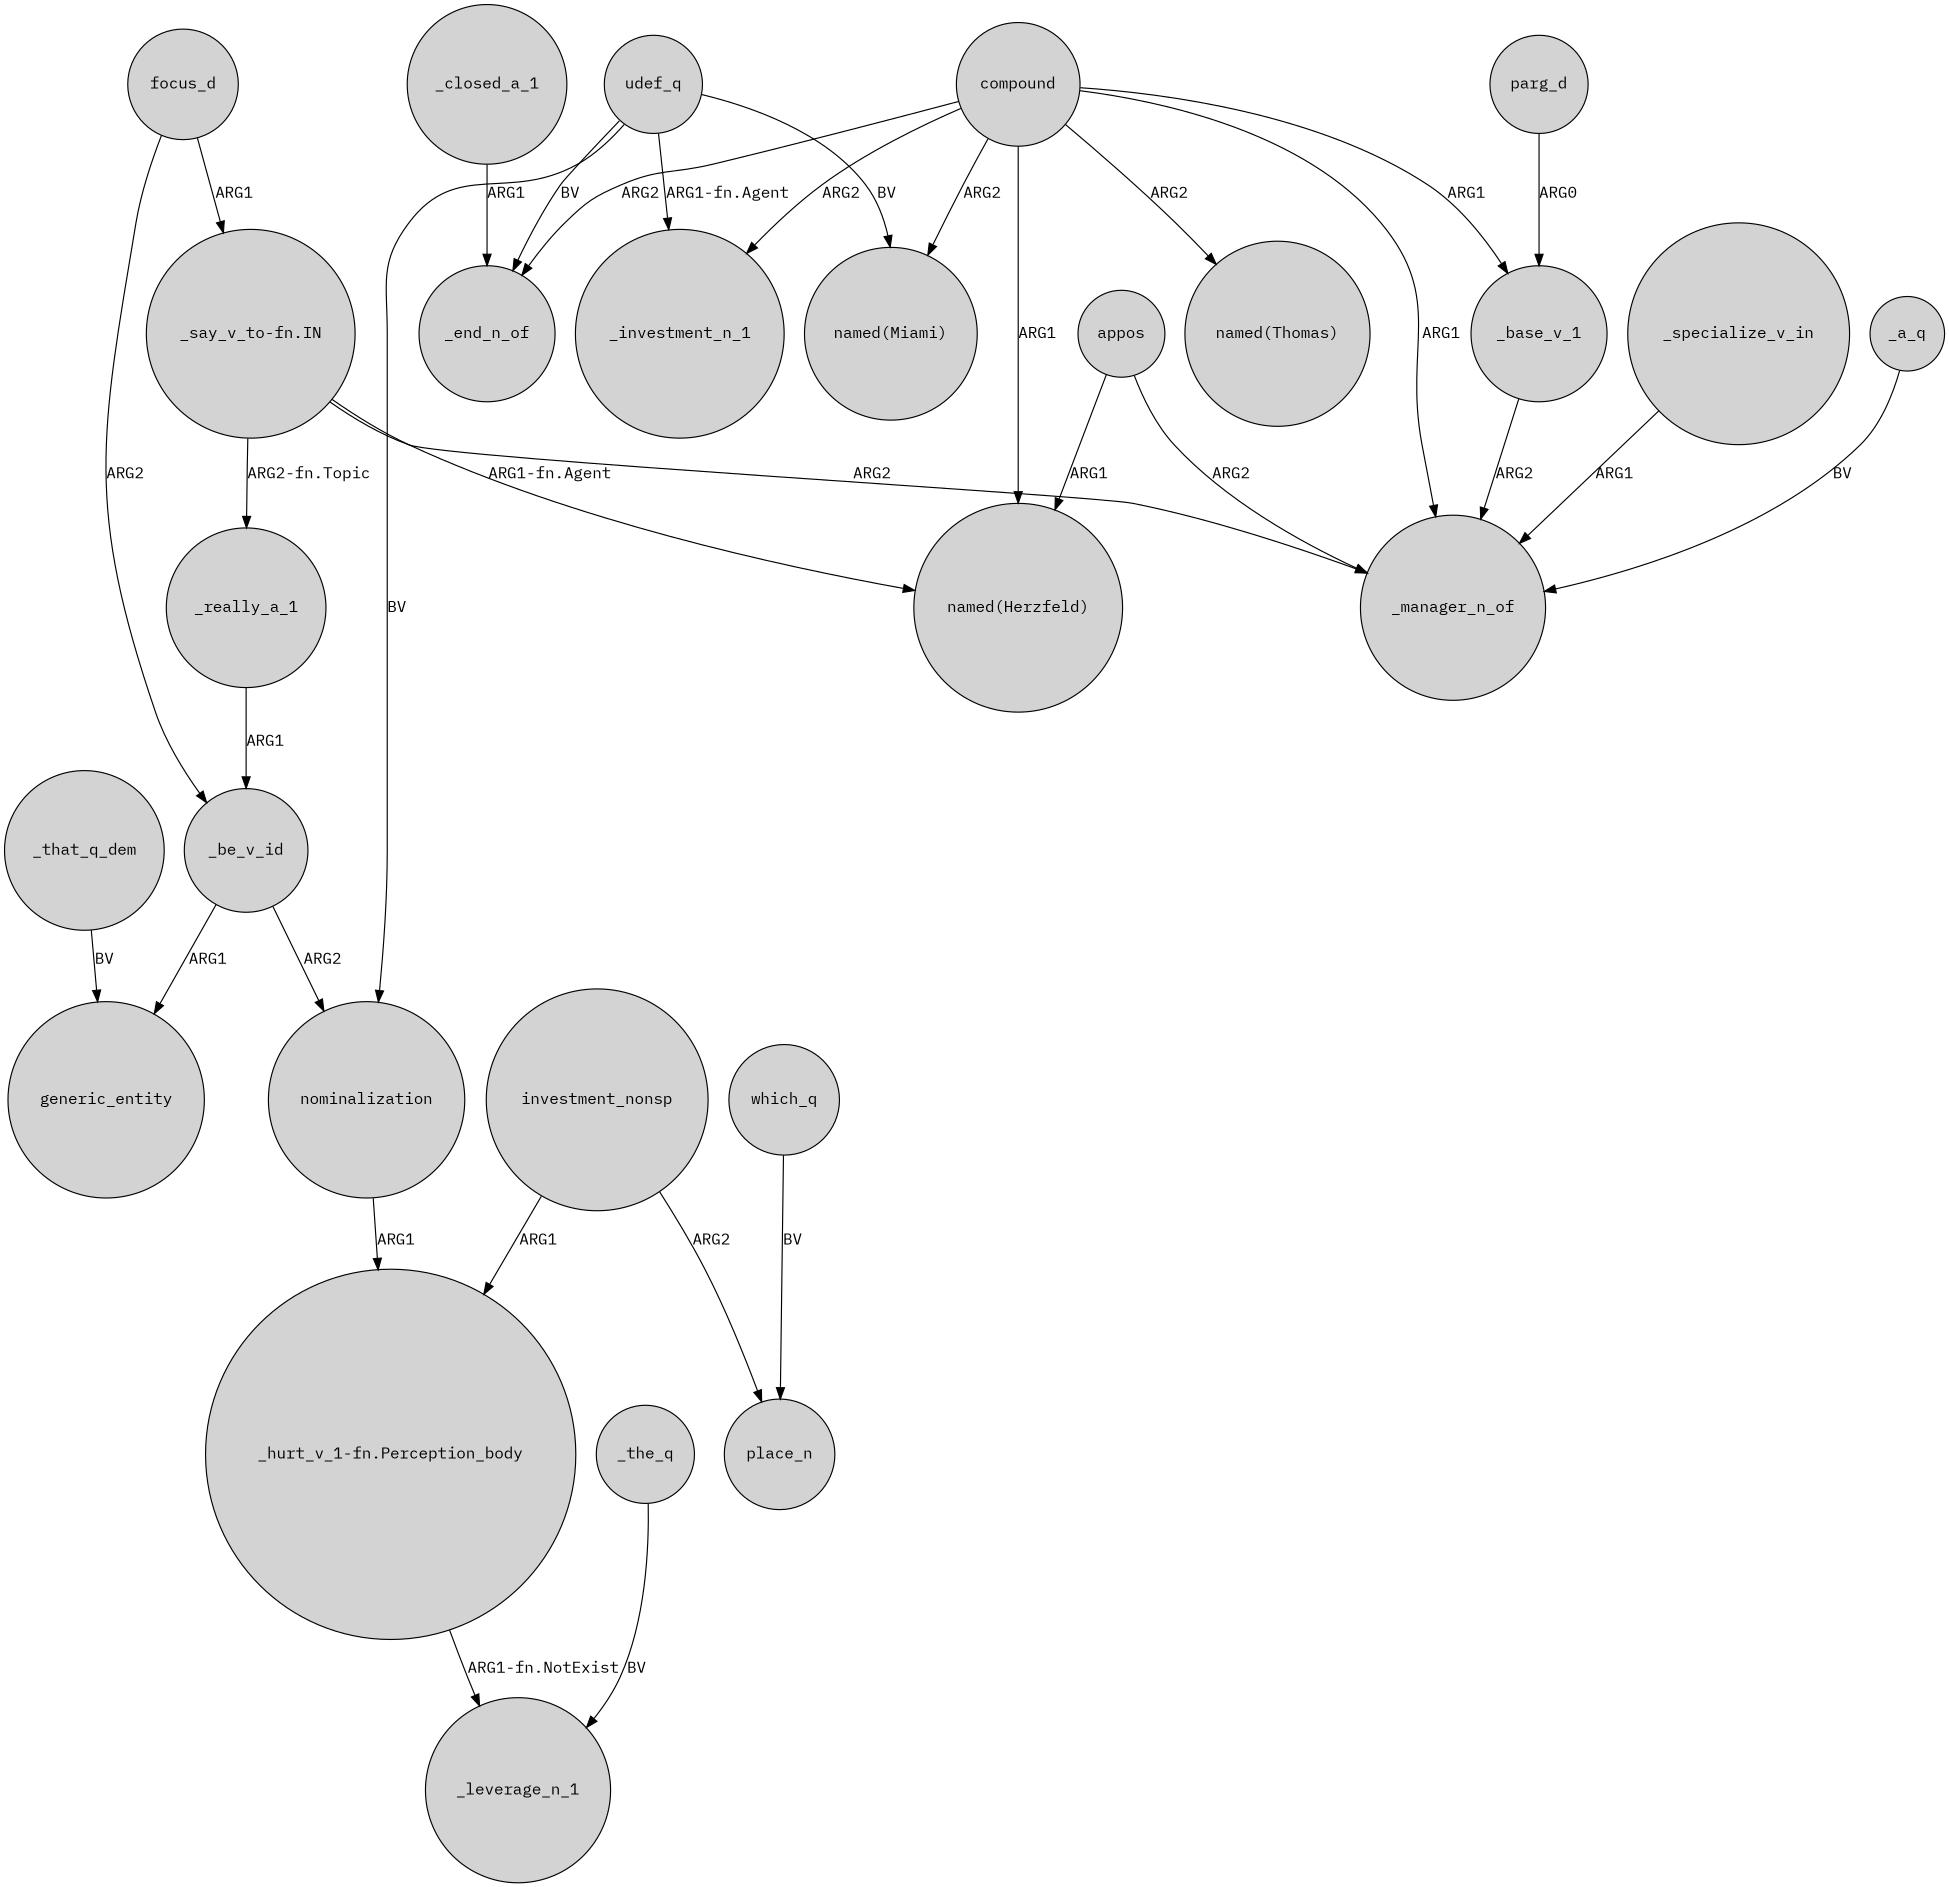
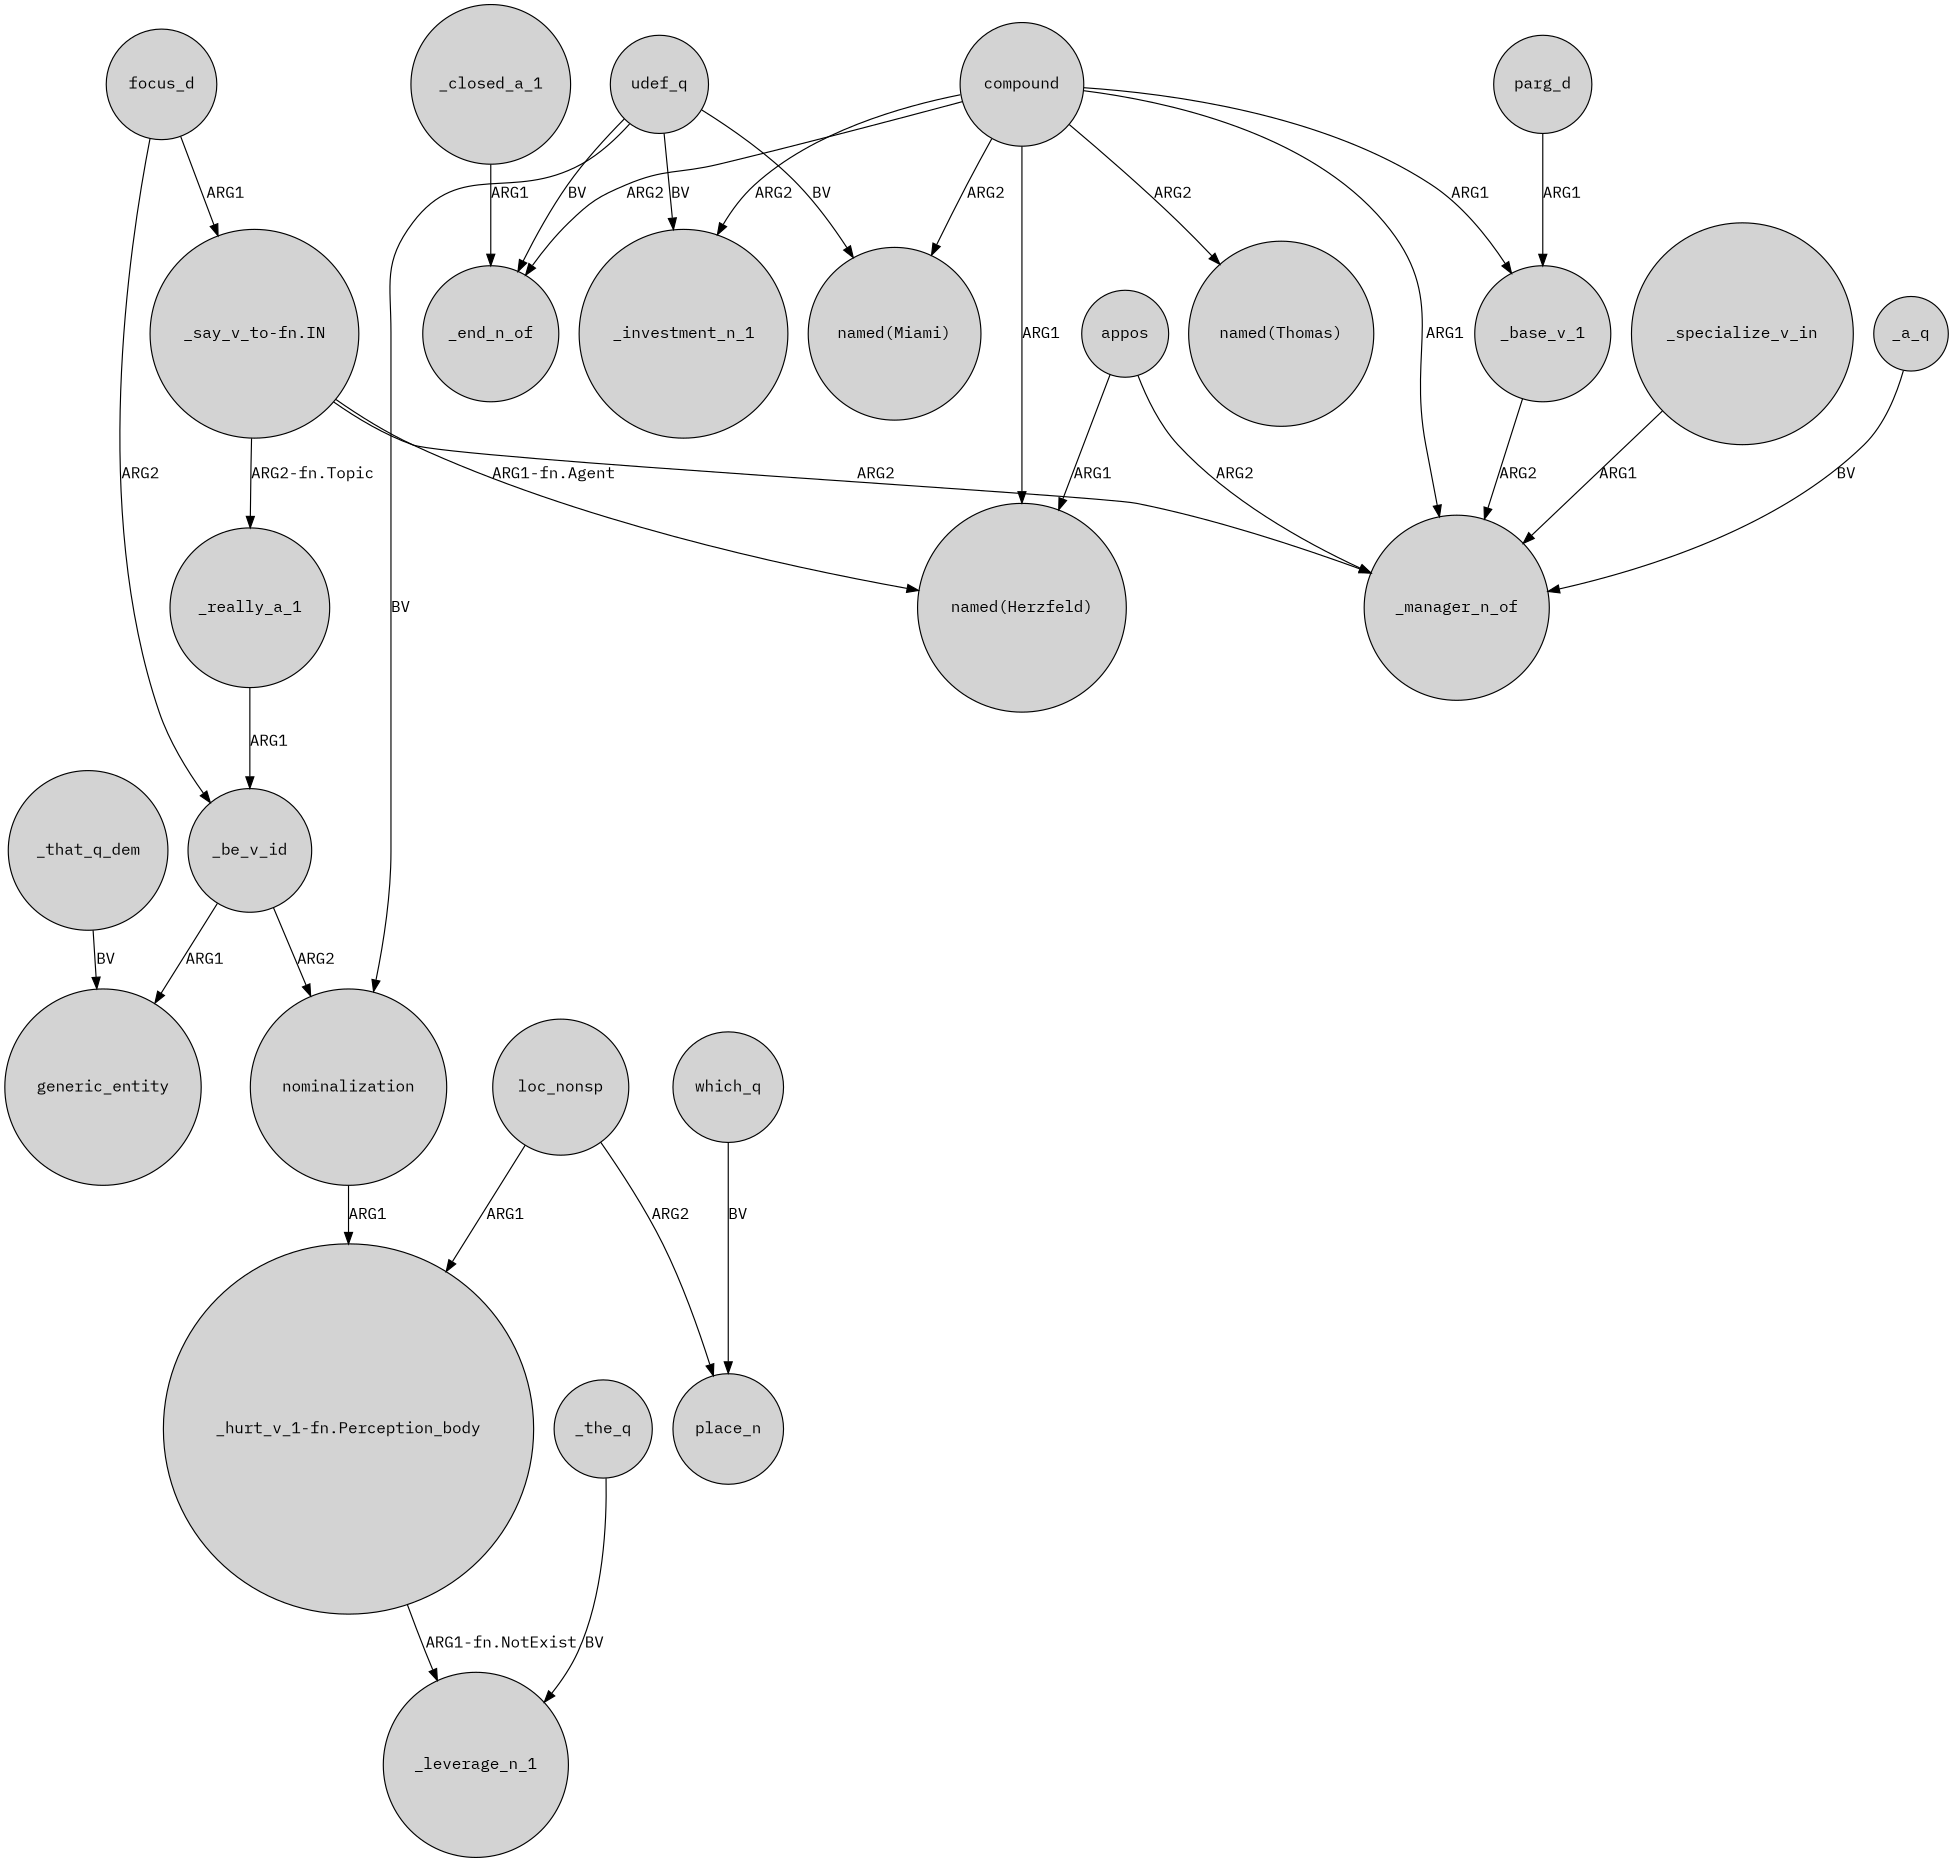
(728, 193) -> (681, 193)
(1559, 193) -> (1562, 193)
(597, 1100) -> (561, 1087)
